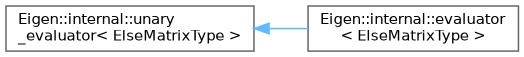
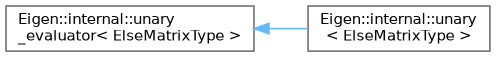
(413, 29) -> (399, 29)
